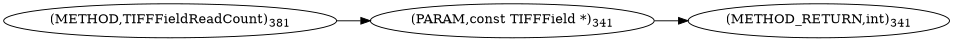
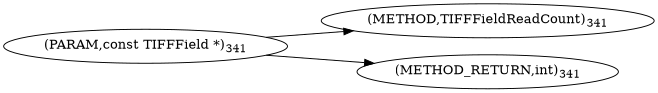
(280, 19) -> (597, 19)
(349, 21) -> (305, 34)
